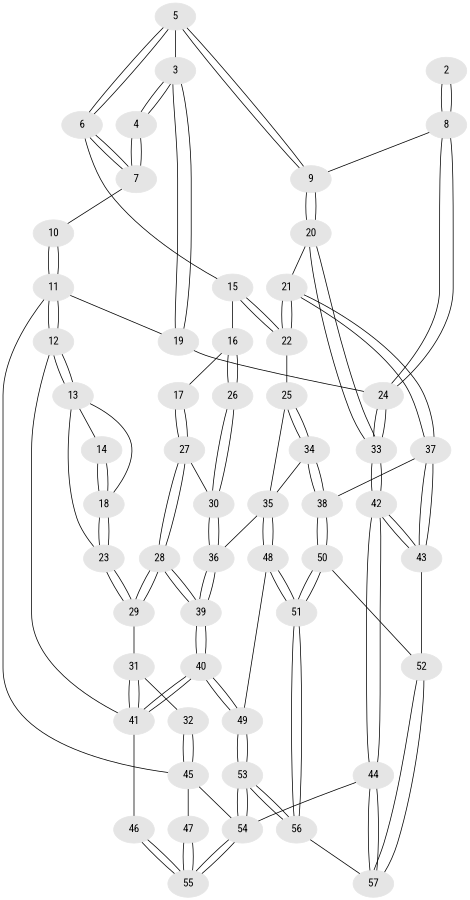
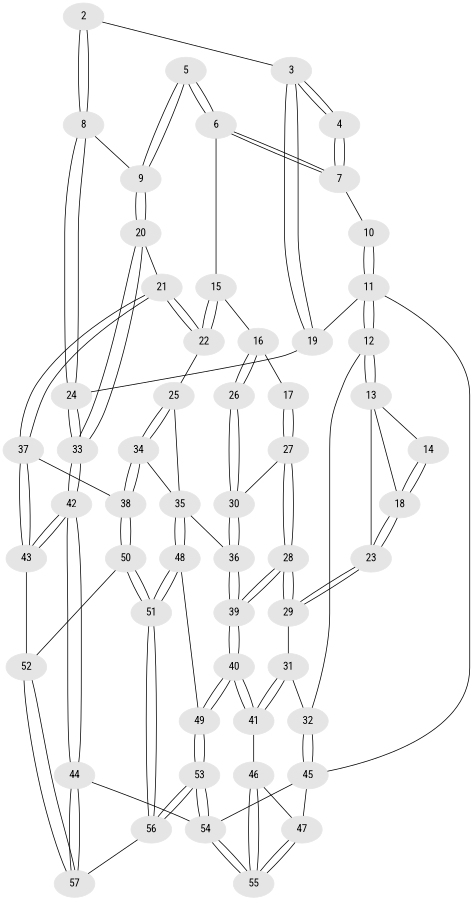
(175, 44) -> (188, 44)
(32, 552) -> (330, 529)
none -> (278, 802)
